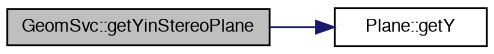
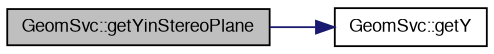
(411, 27) -> (411, 27)
